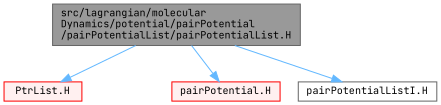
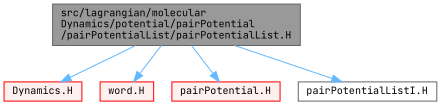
(43, 92) -> (43, 92)
none -> (127, 92)
